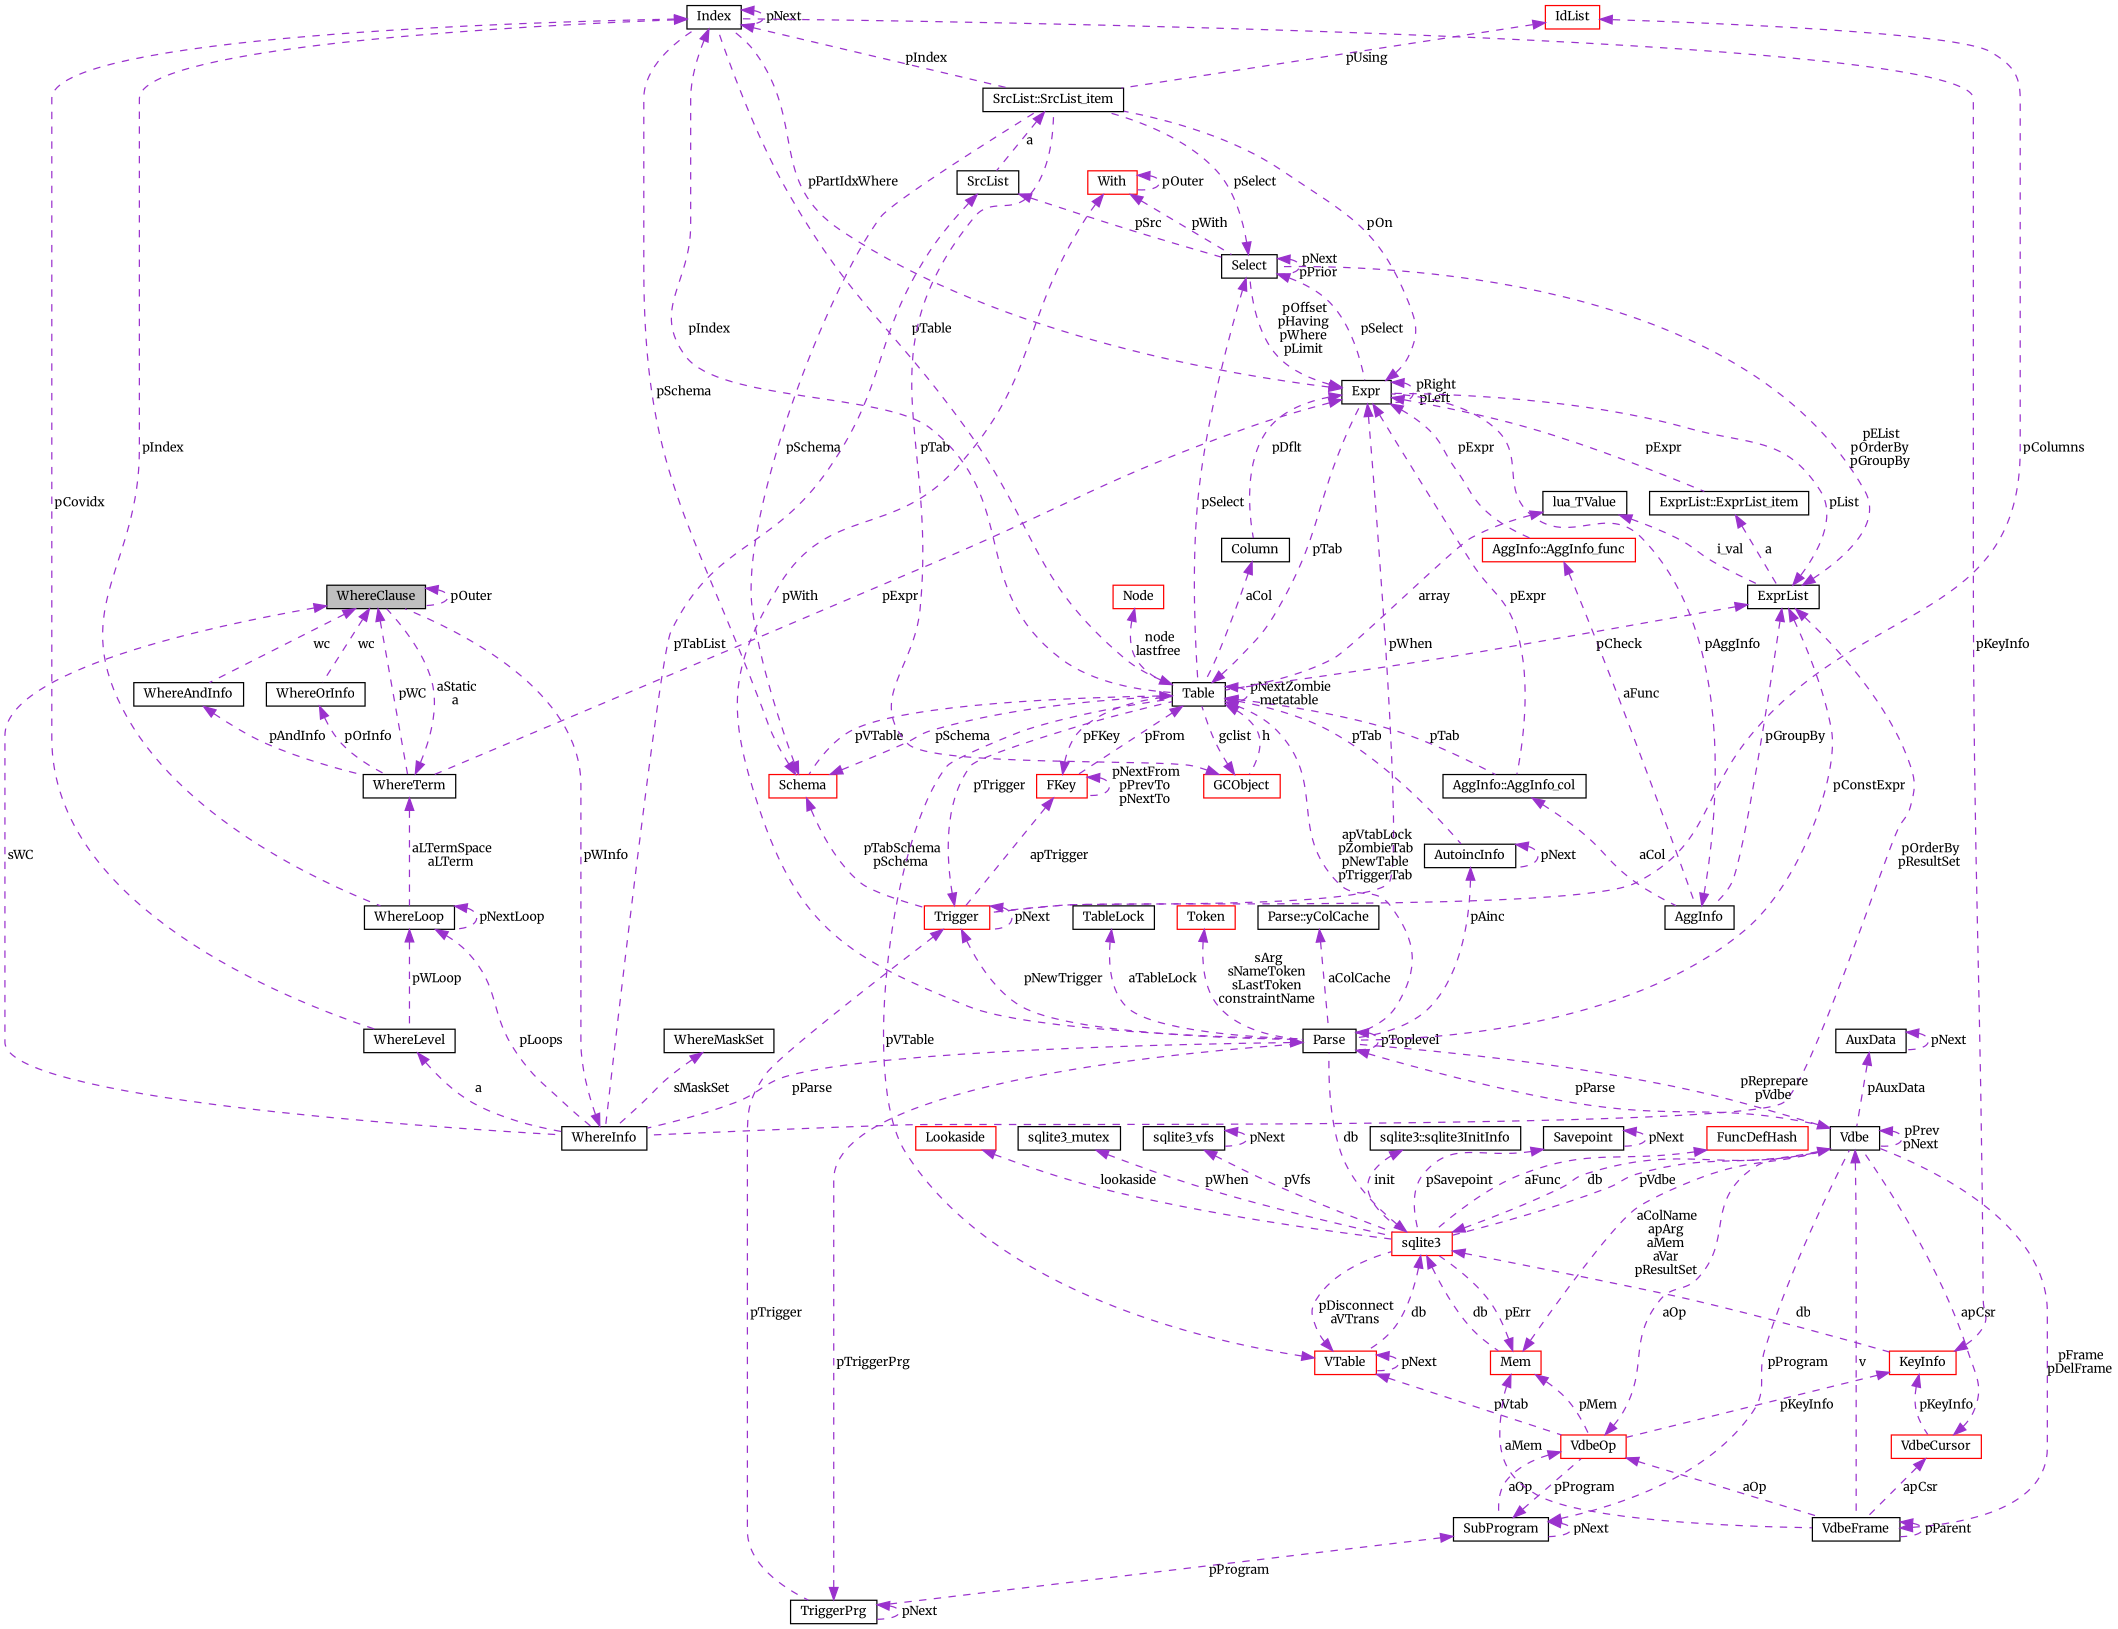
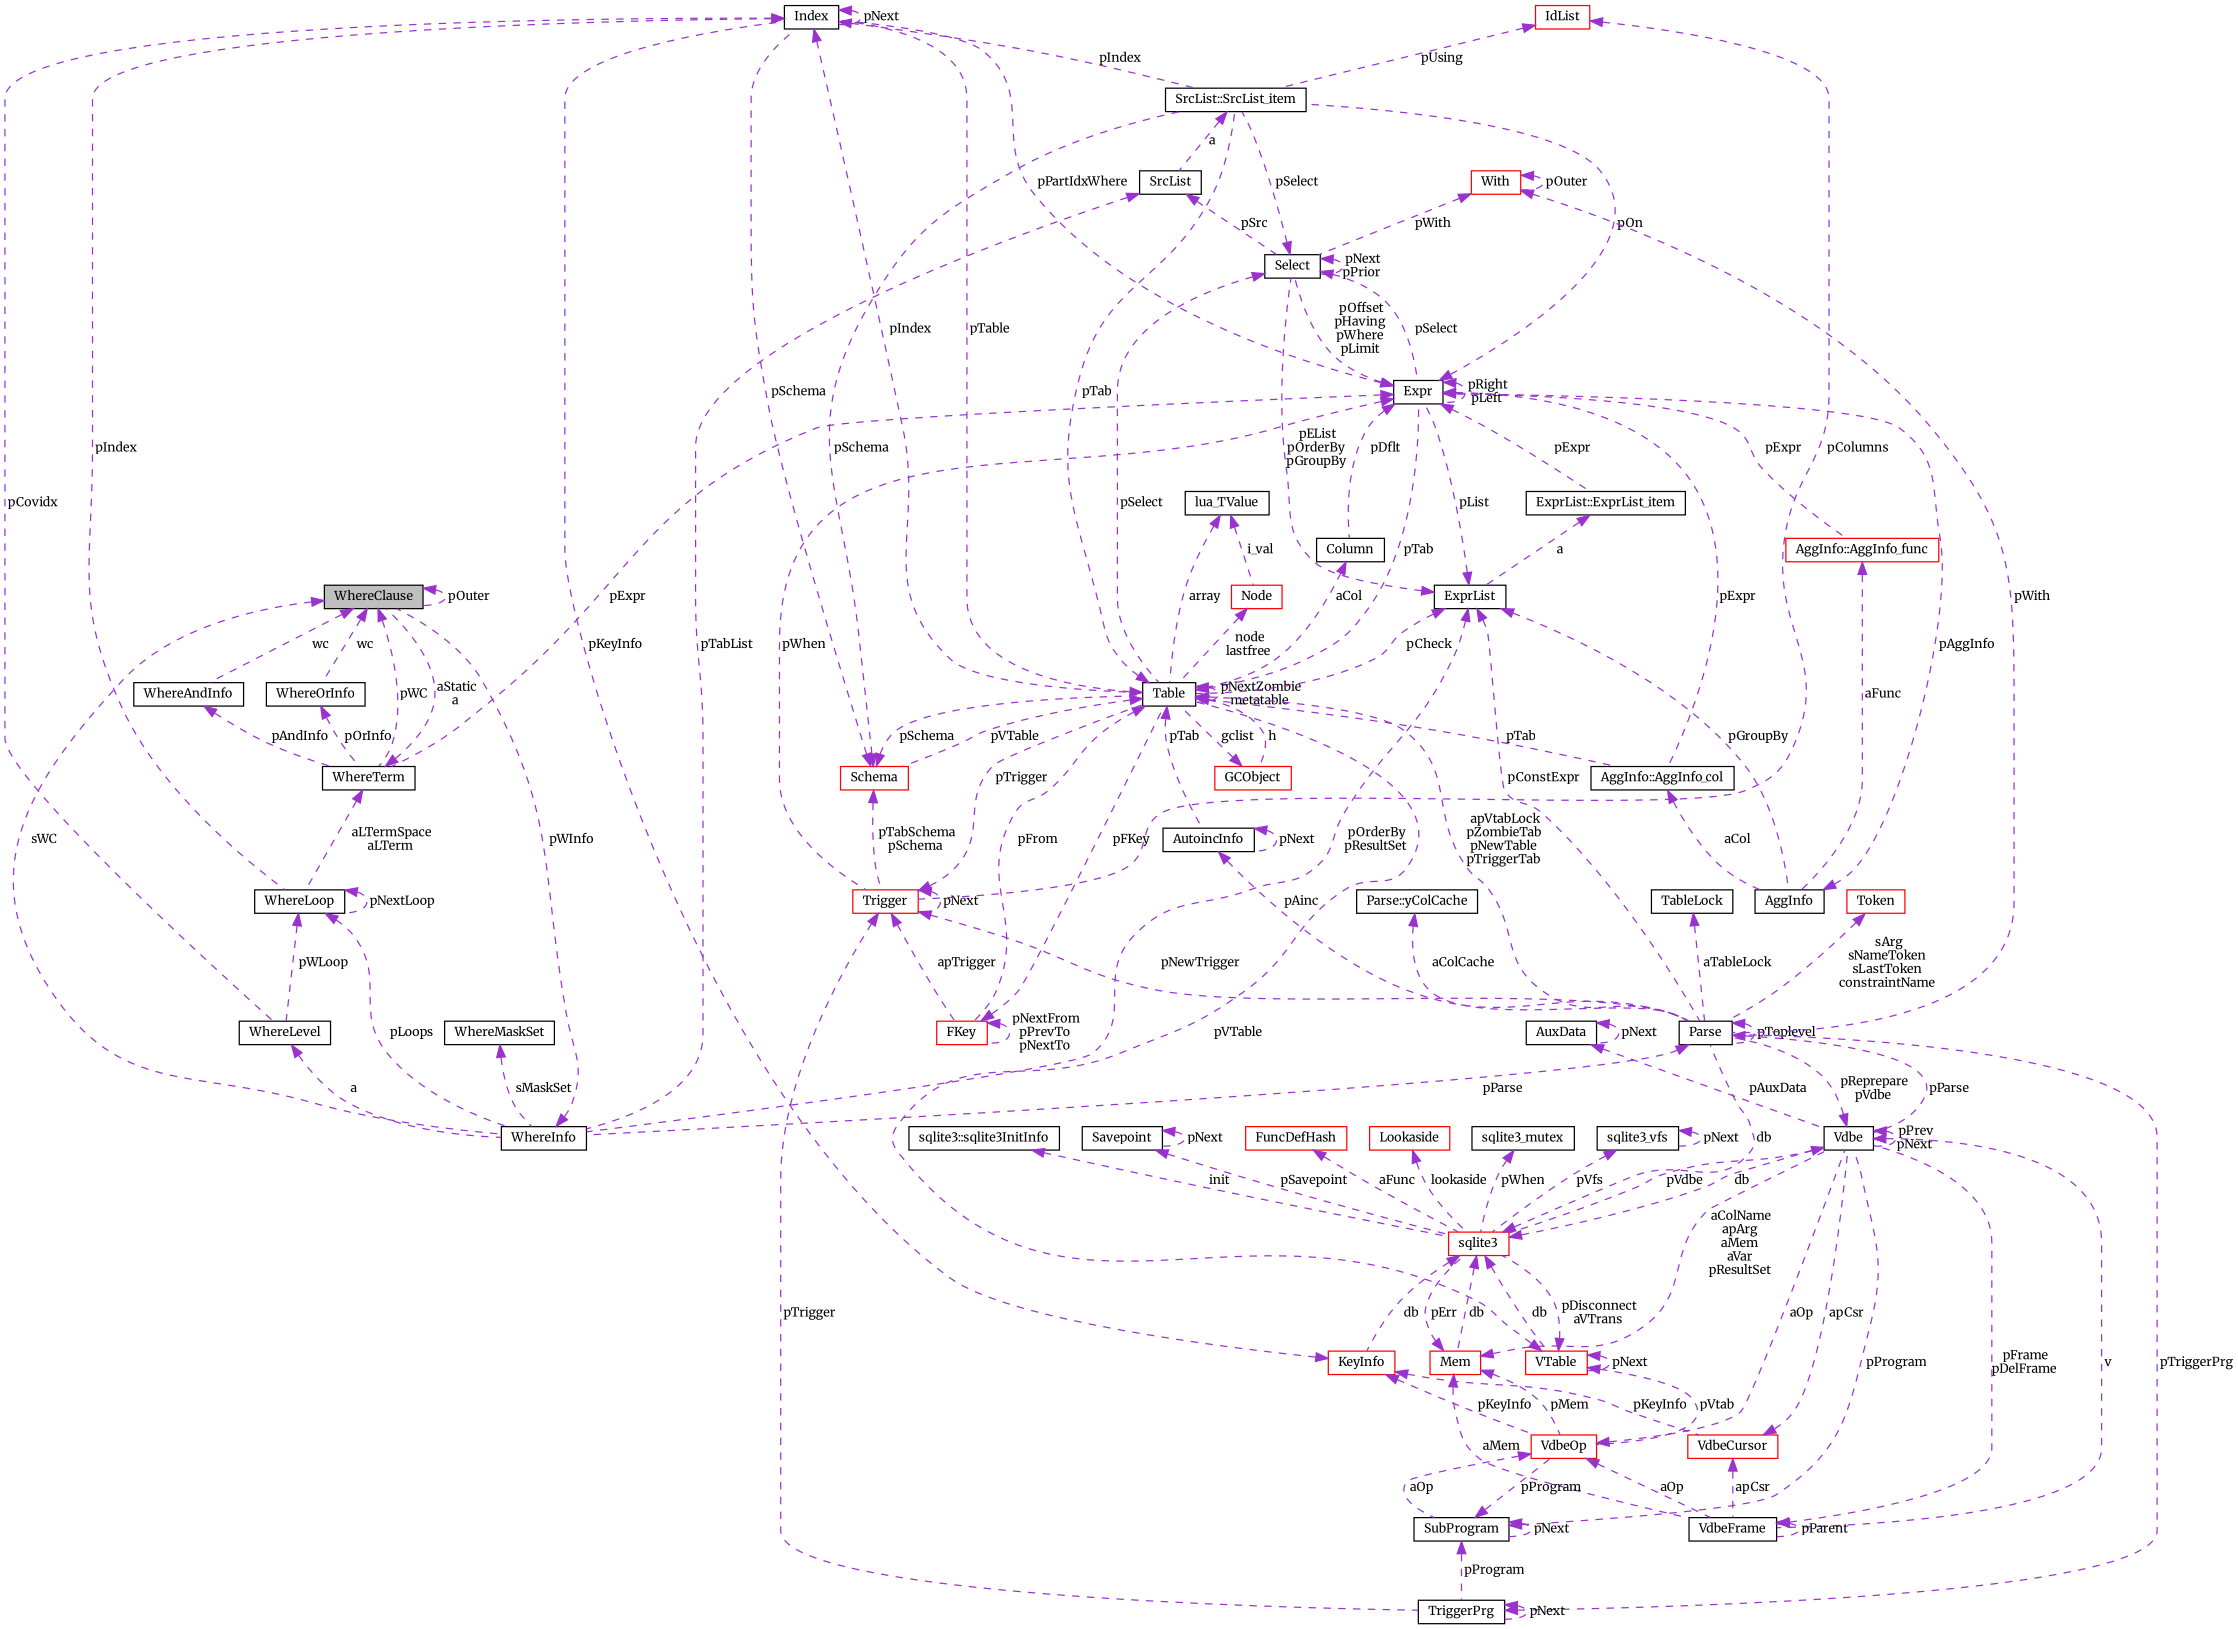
(1696, 550) -> (1244, 556)
(923, 553) -> (1079, 378)
(1006, 857) -> (925, 974)
